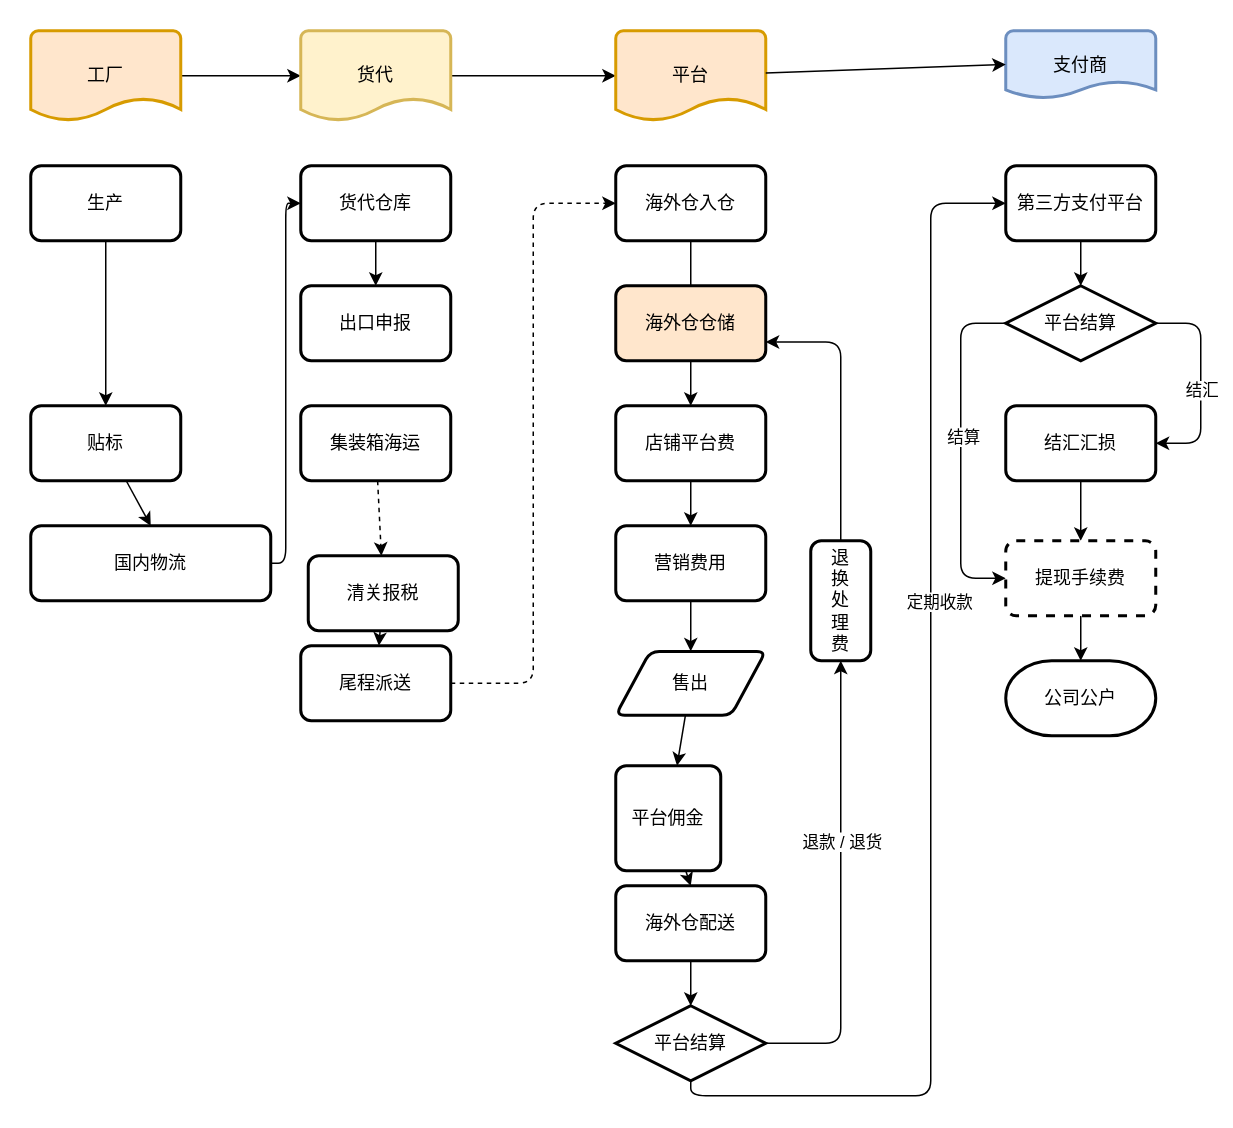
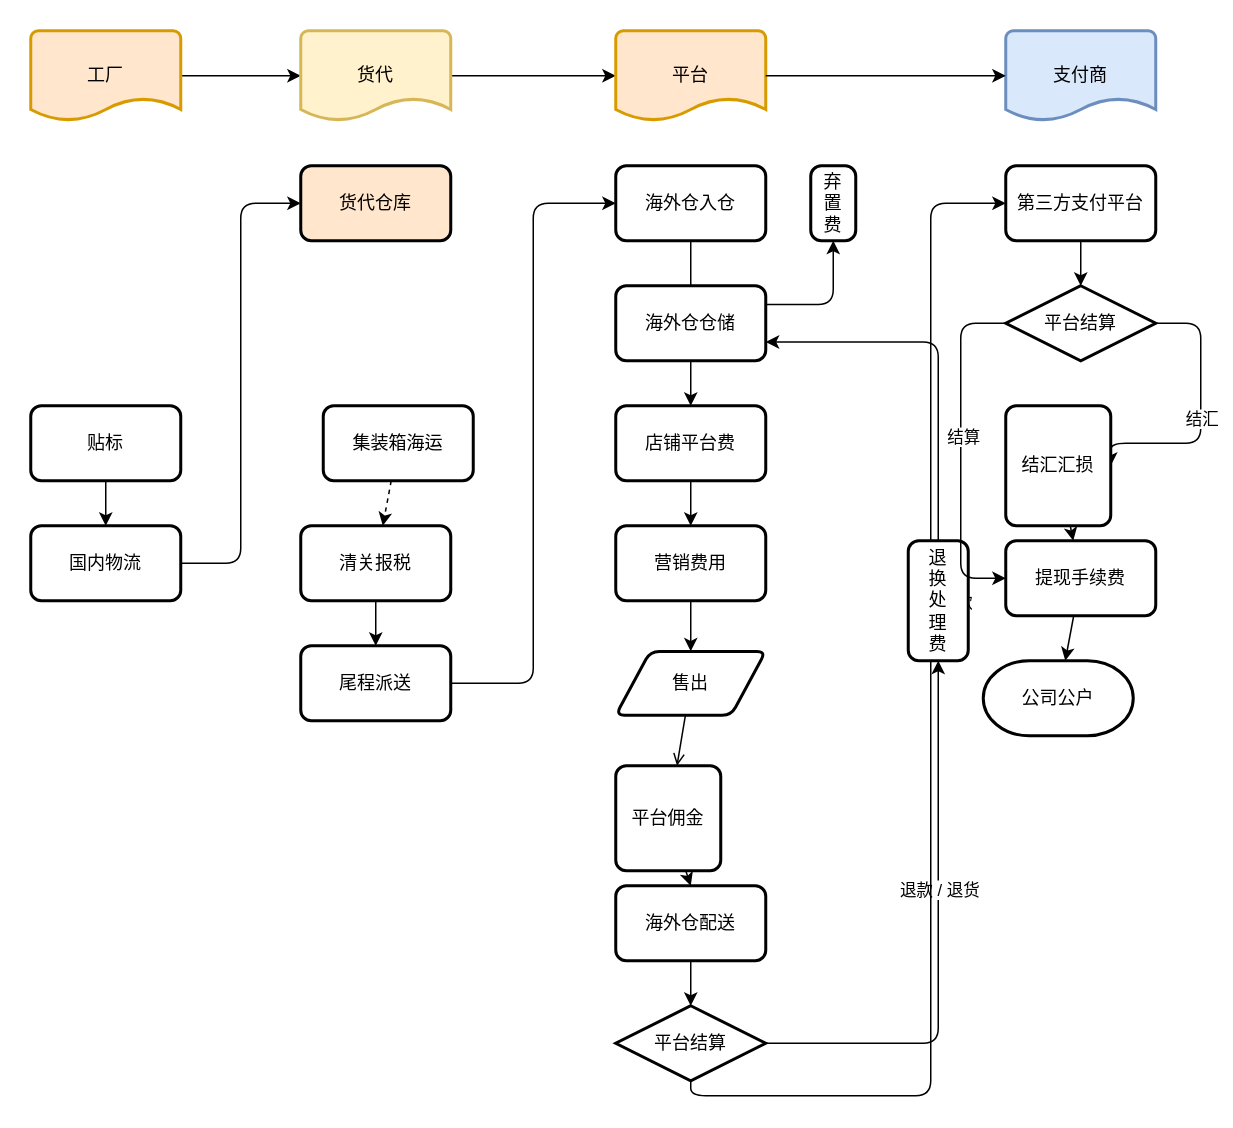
(1081, 65) -> (1081, 76)
(106, 203) -> none
(376, 203) -> (376, 203)
none -> (833, 203)
(376, 258) -> none
none -> (822, 304)
(106, 318) -> none
(376, 323) -> none
(691, 323) -> (691, 323)
(376, 443) -> (398, 443)
(1081, 443) -> (1058, 466)
(533, 448) -> (533, 448)
(151, 563) -> (106, 563)
(1081, 578) -> (1081, 578)
(383, 593) -> (376, 563)
(841, 601) -> (938, 601)
(1081, 698) -> (1058, 698)
(679, 754) -> (678, 757)
